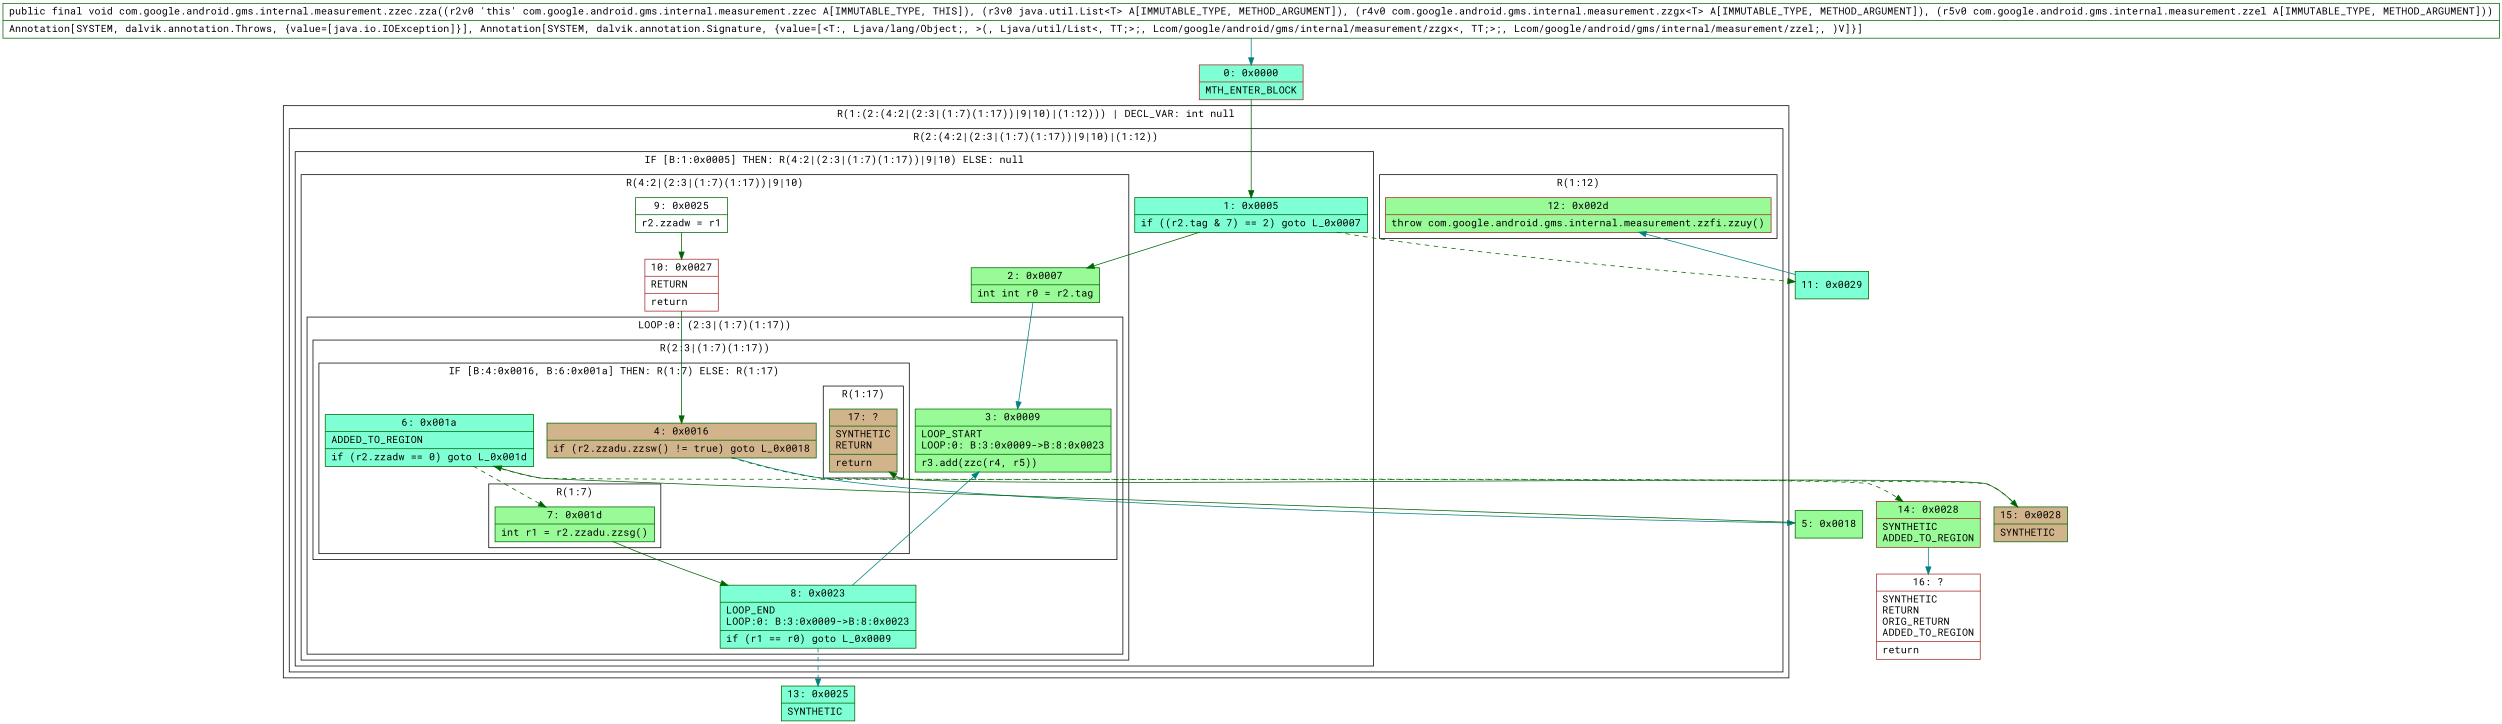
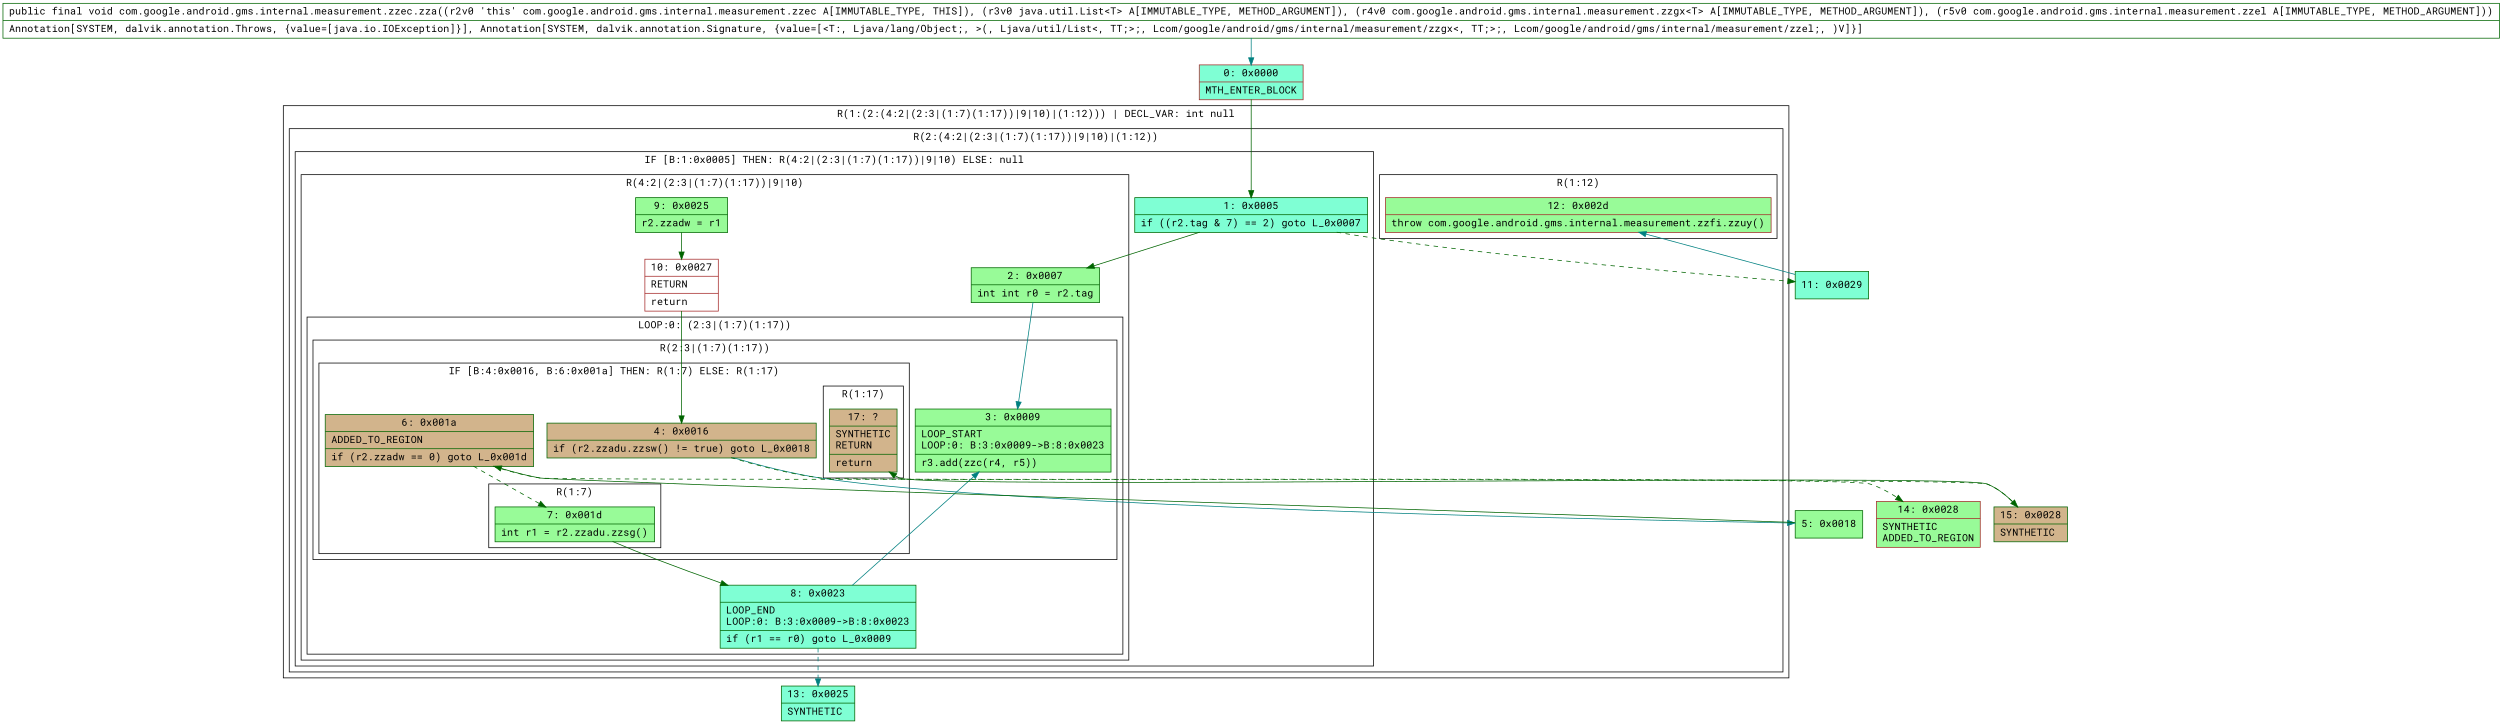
(682, 215) -> (682, 215)
(429, 441) -> (429, 441)
(1928, 617) -> none
